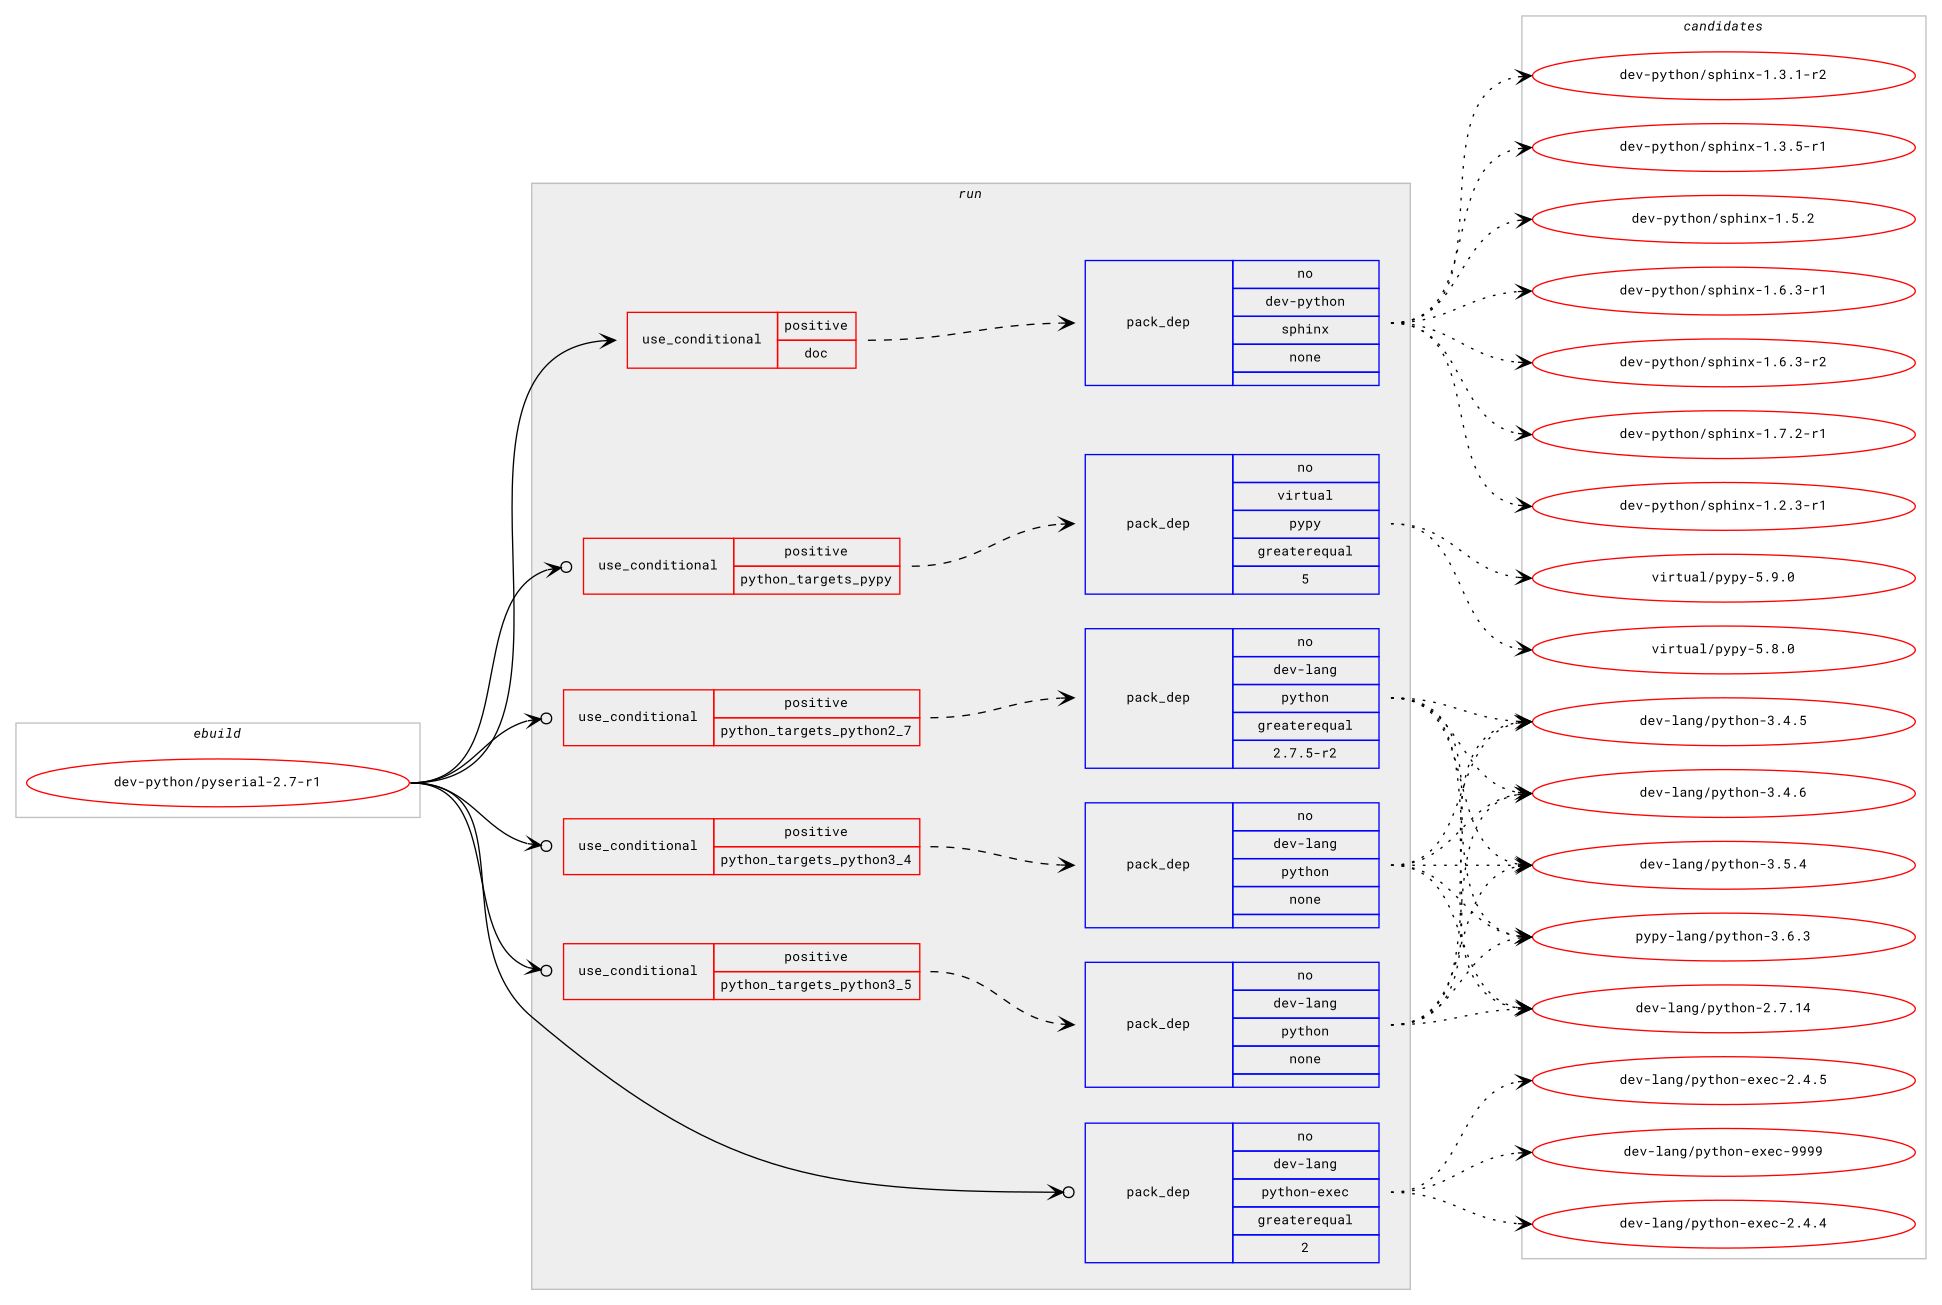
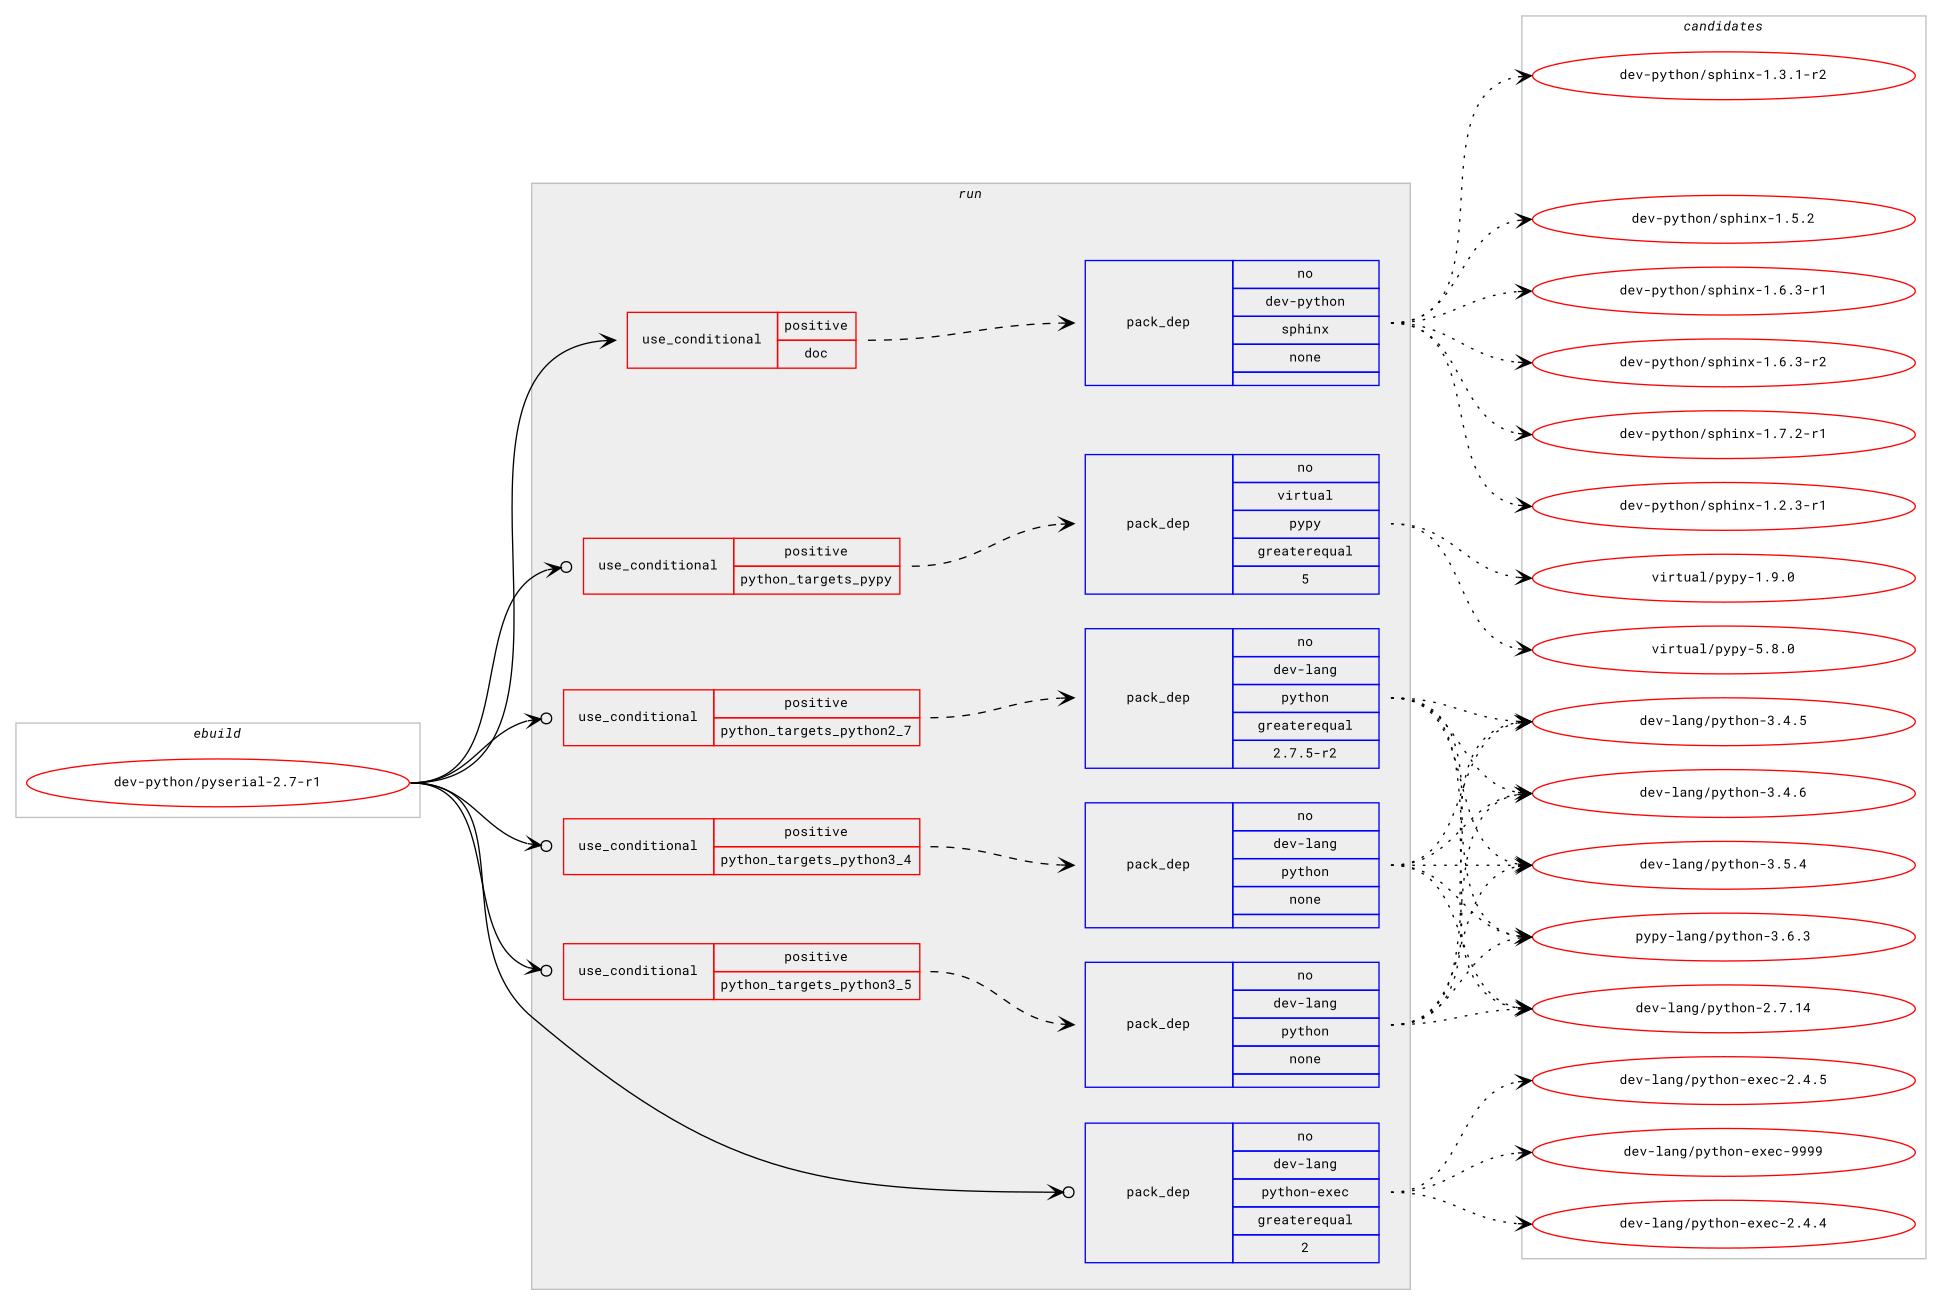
(1724, 148) -> none
(1724, 578) -> (1724, 578)
